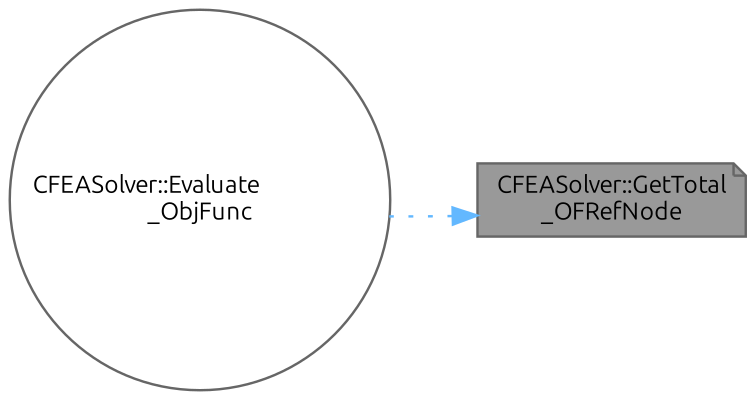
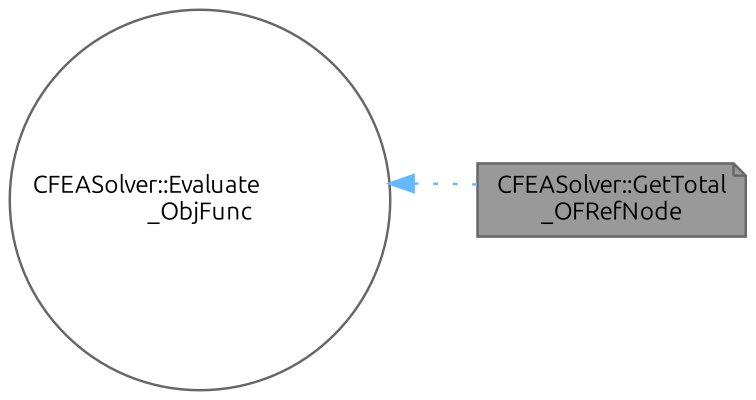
(421, 216) -> (445, 184)
